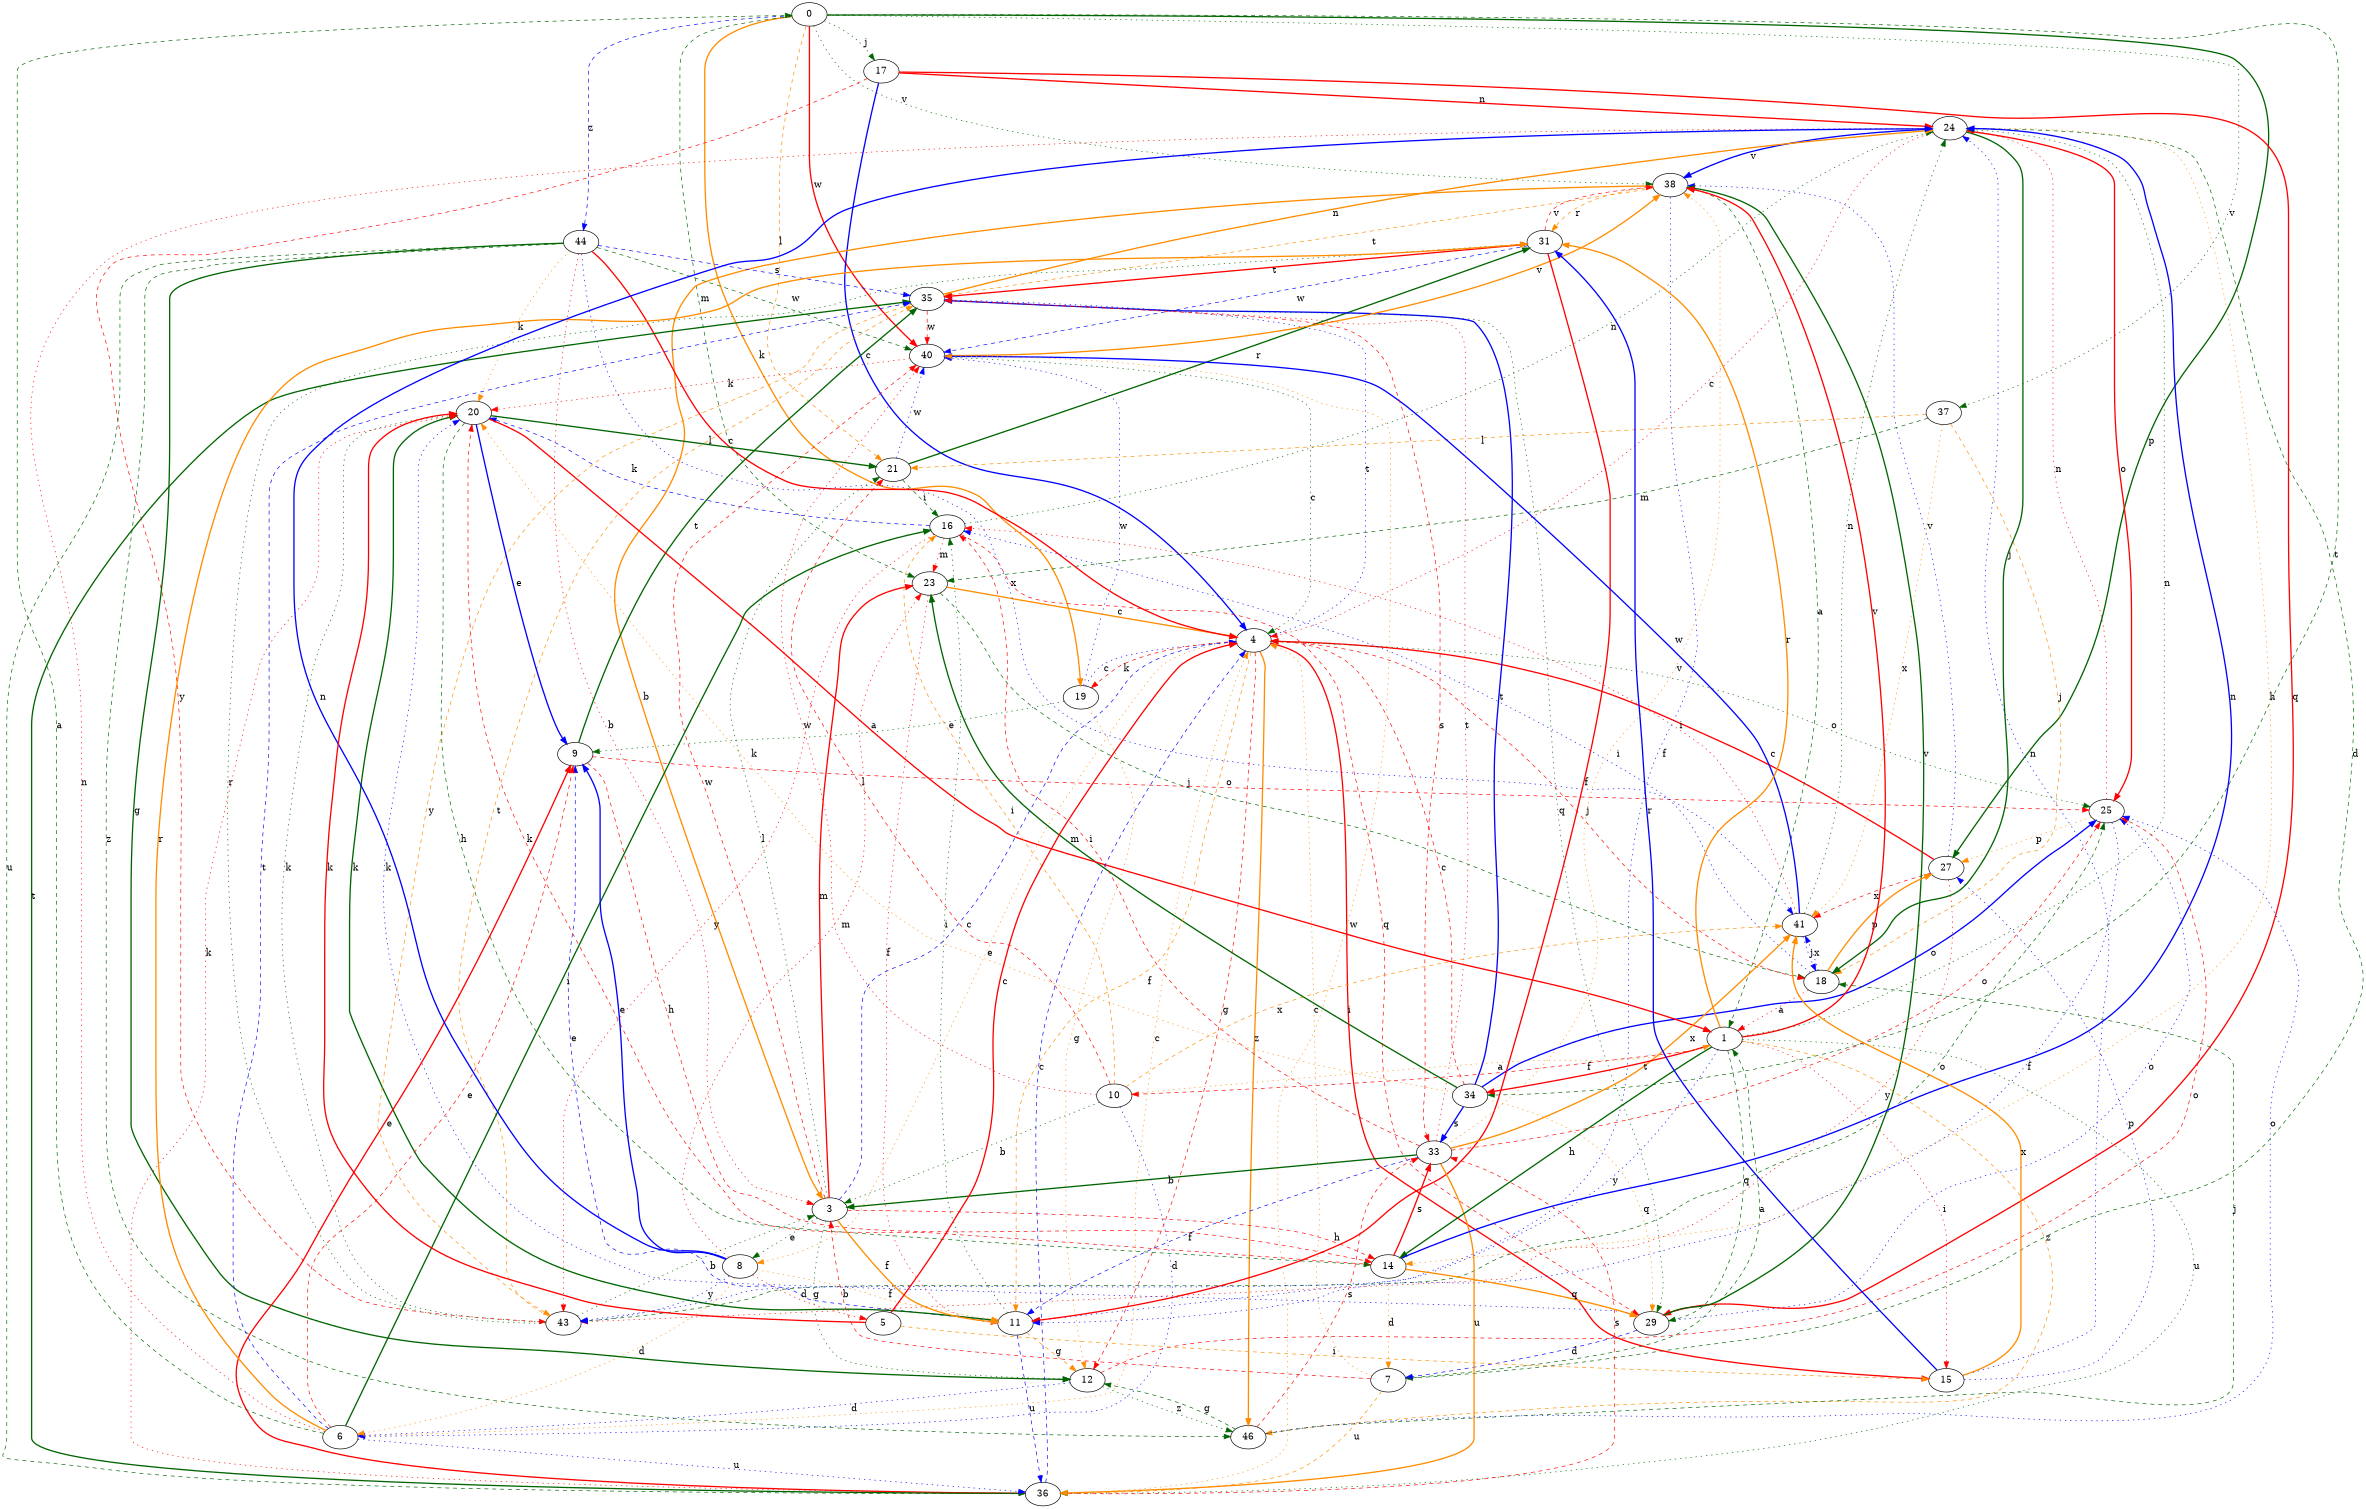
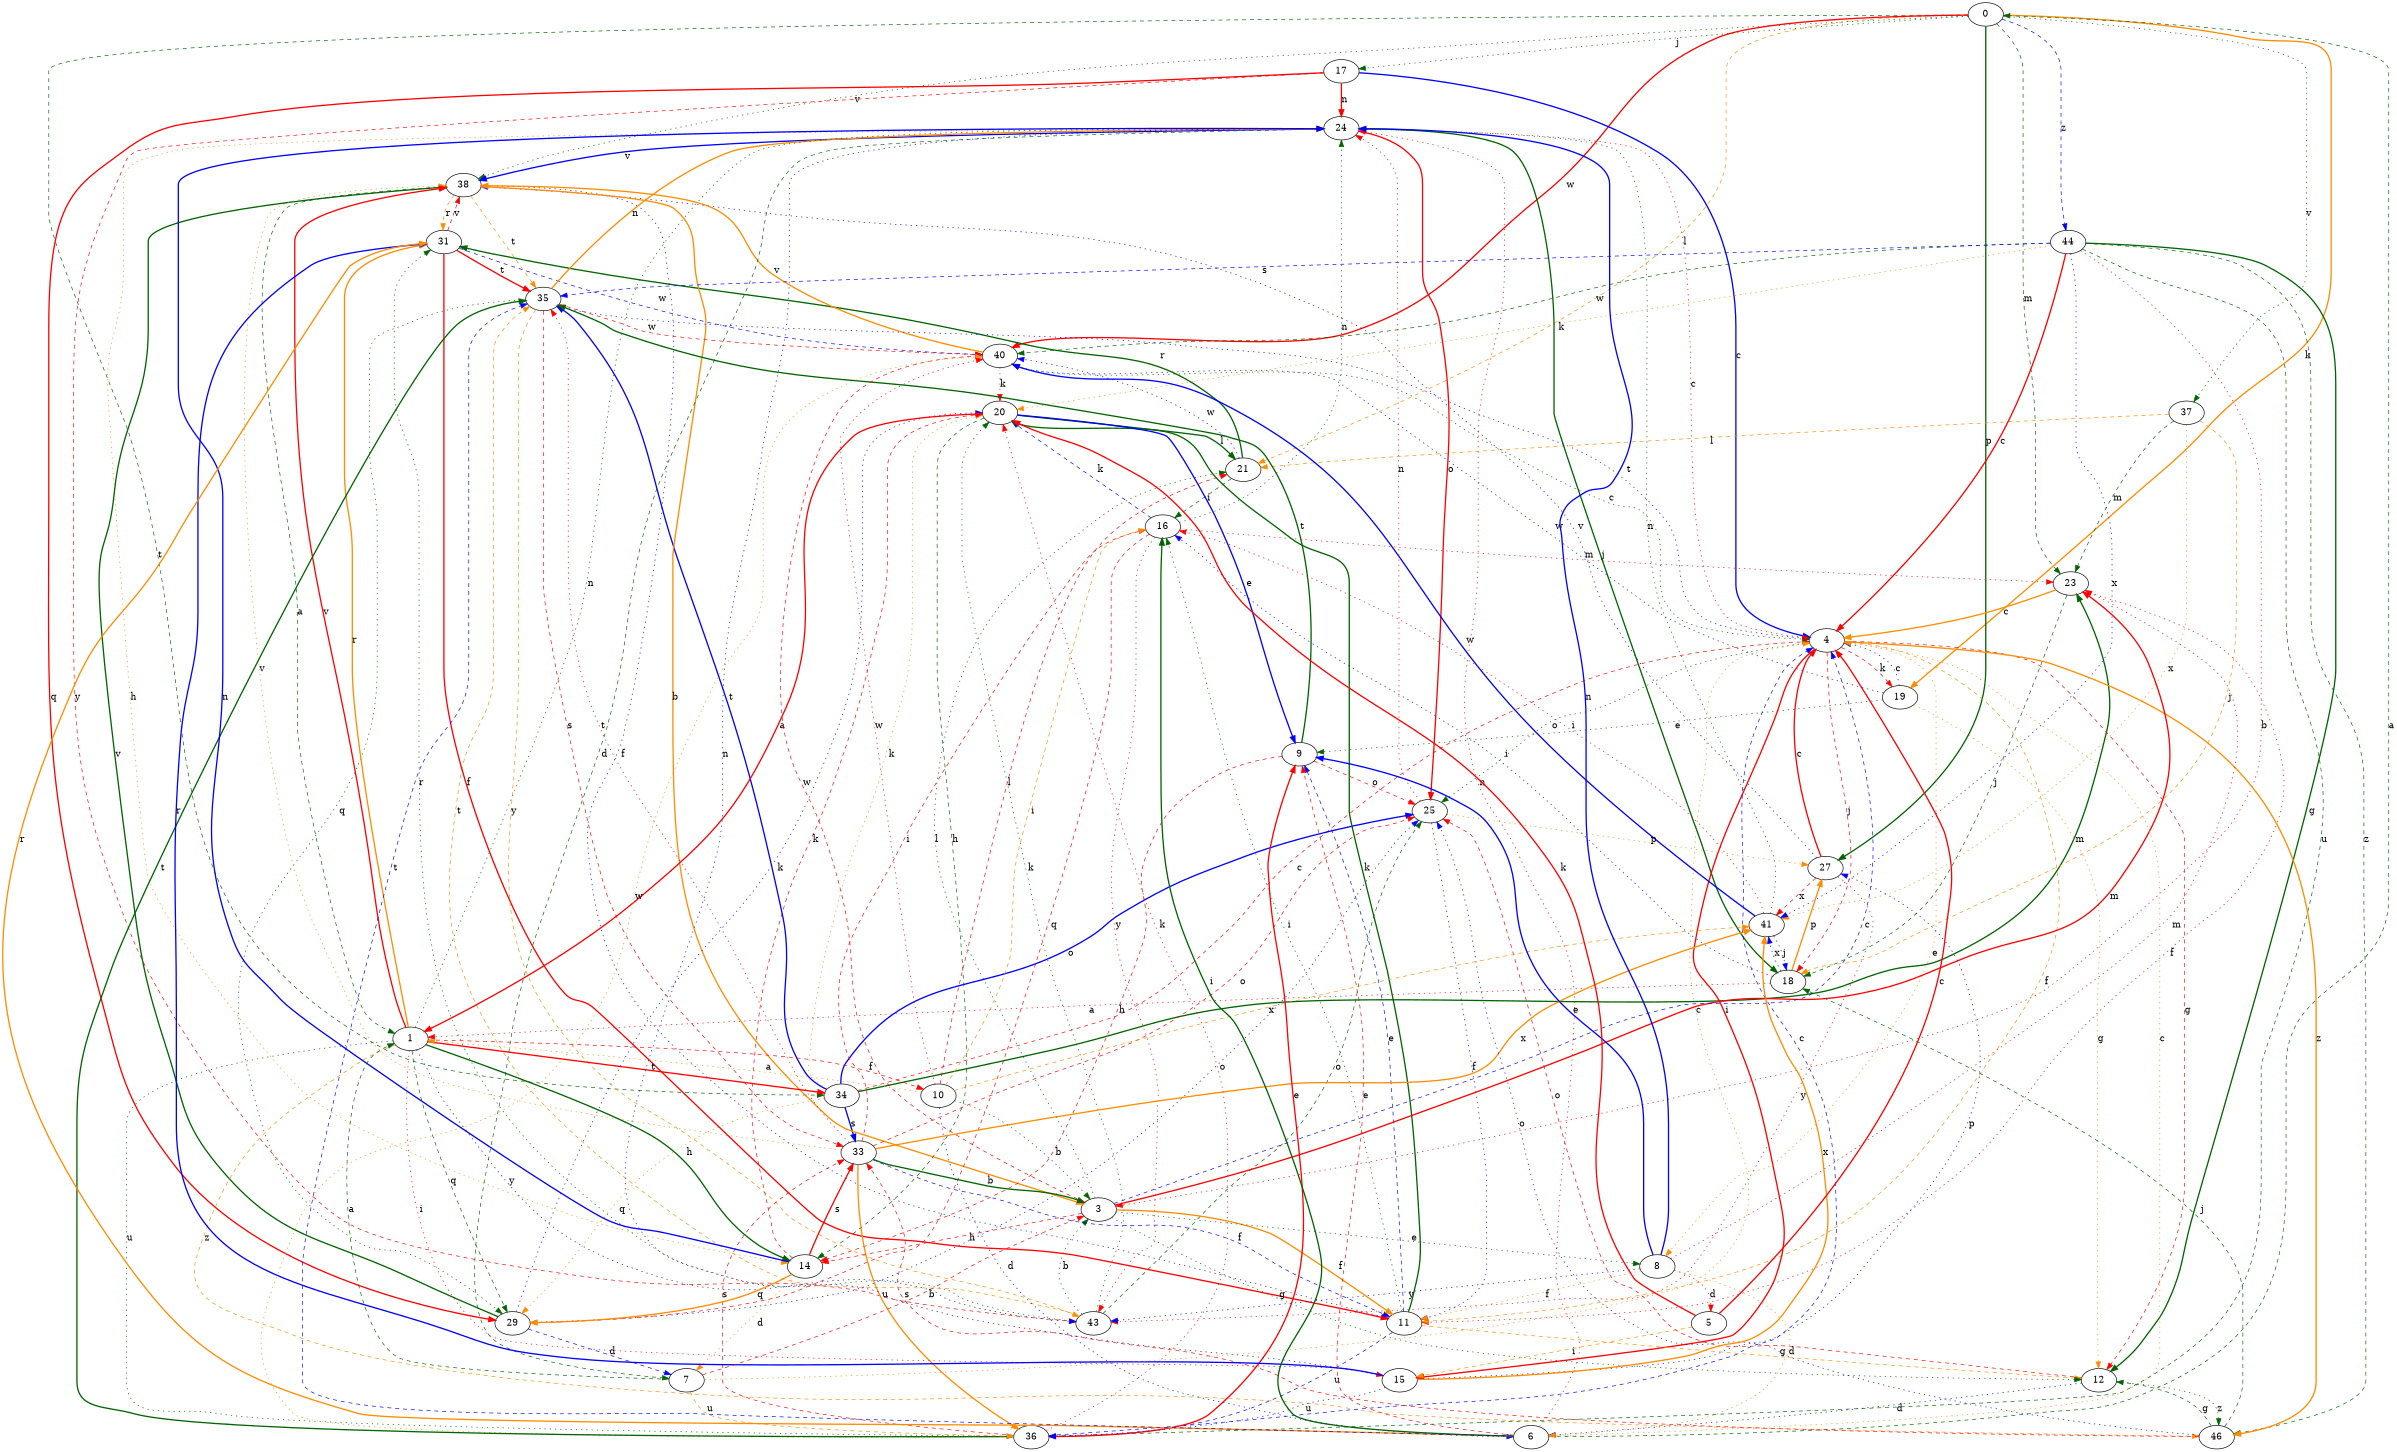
(688, 1465) -> (1296, 1407)
